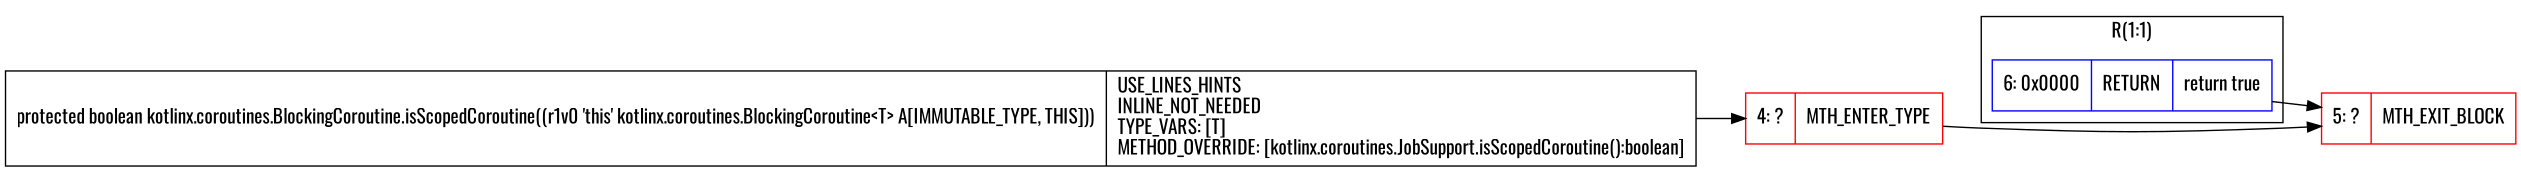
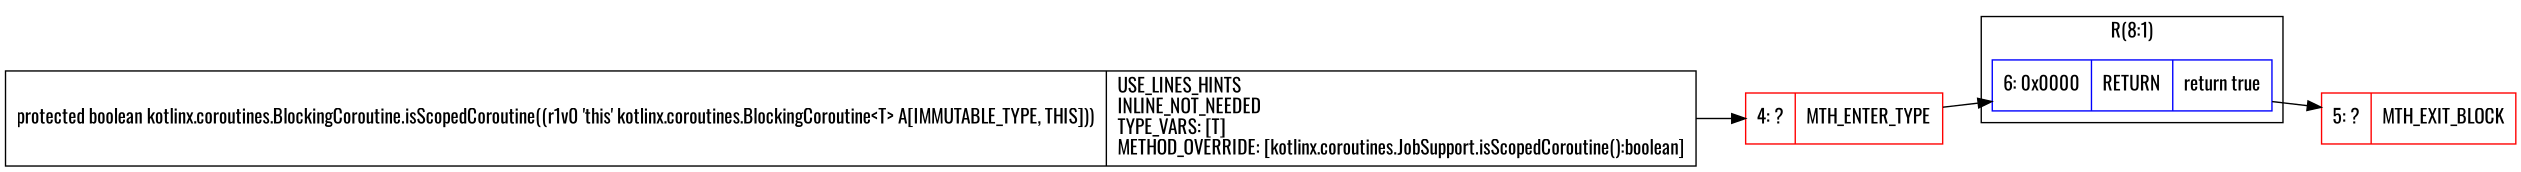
(2132, 32) -> (2132, 32)
(2125, 132) -> (1960, 105)
